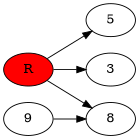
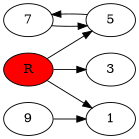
none -> (28, 20)
(111, 119) -> (111, 119)
